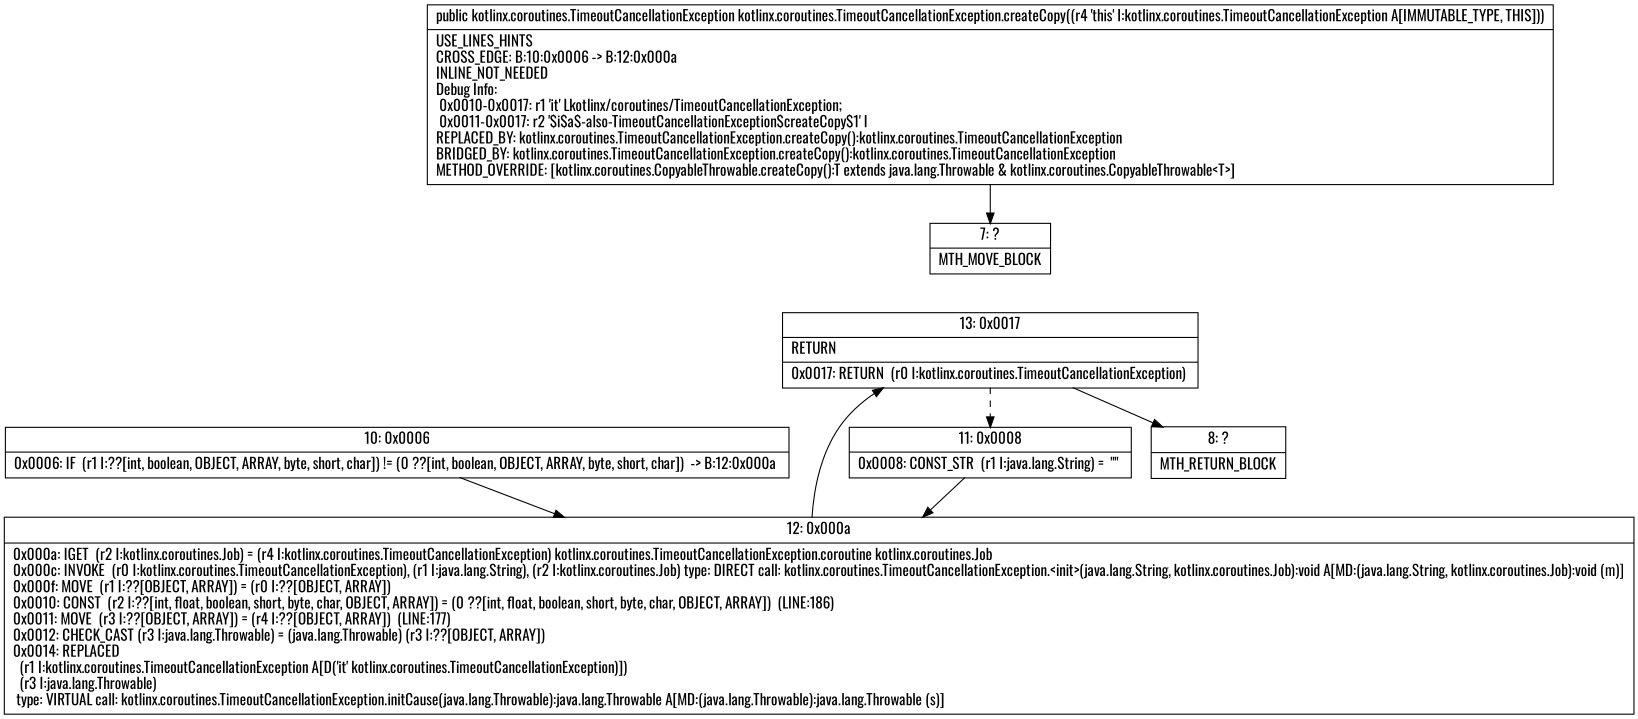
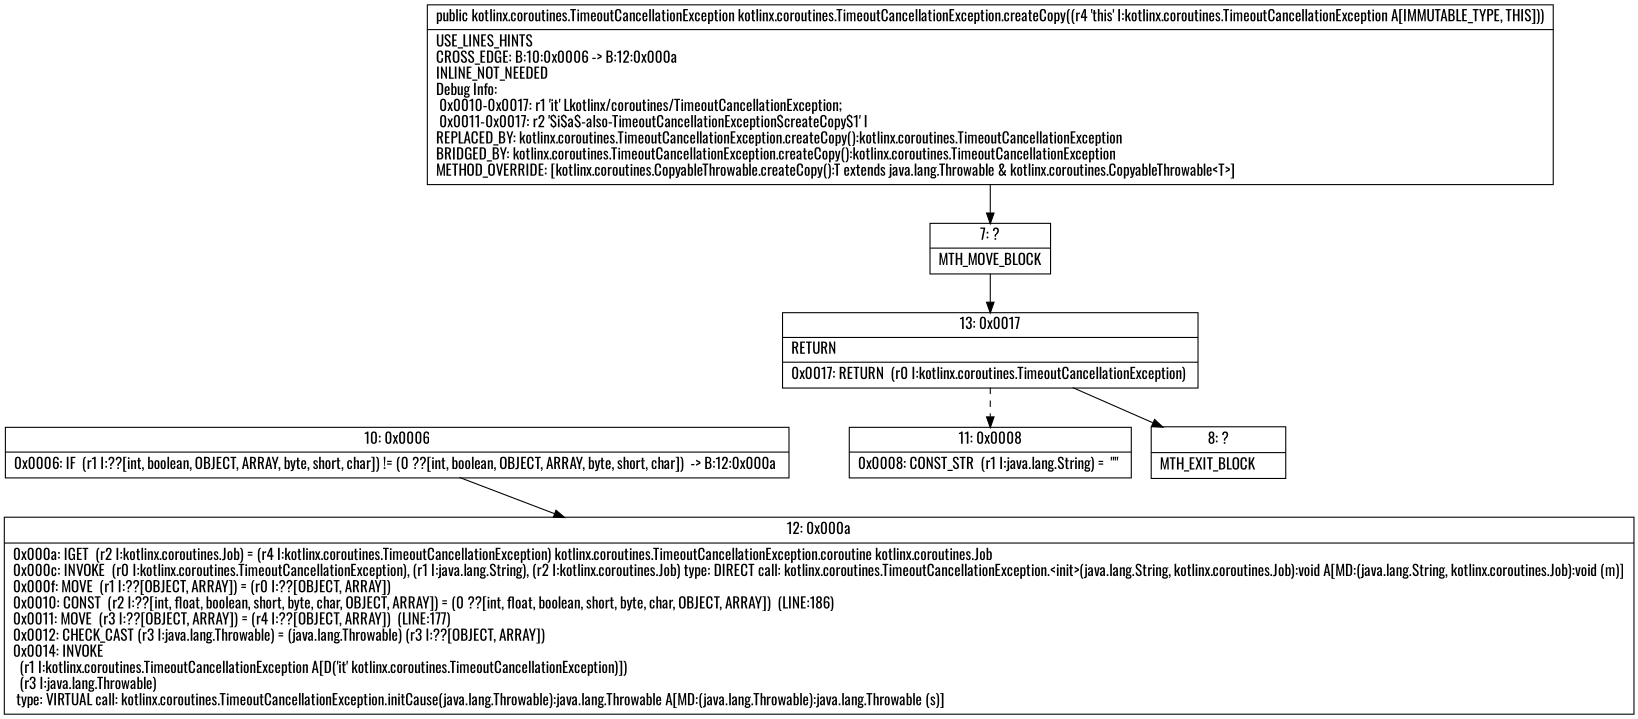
(828, 448) -> (990, 288)
(1218, 465) -> (1208, 465)
(948, 494) -> none
(70, 652) -> (62, 652)
